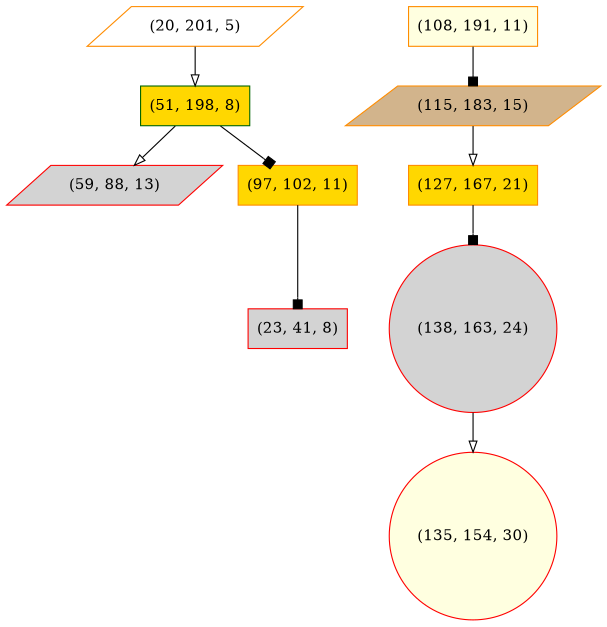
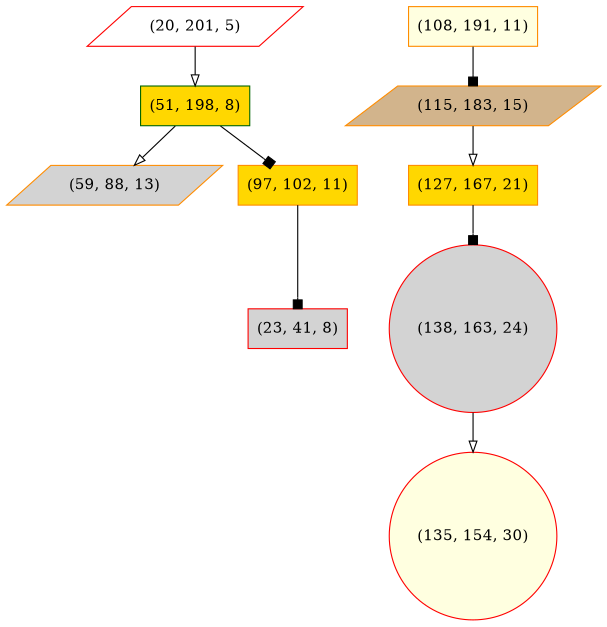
(195, 26) -> (195, 26)
(115, 185) -> (115, 185)
